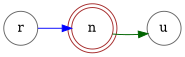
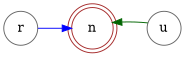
(125, 35) -> (135, 22)
